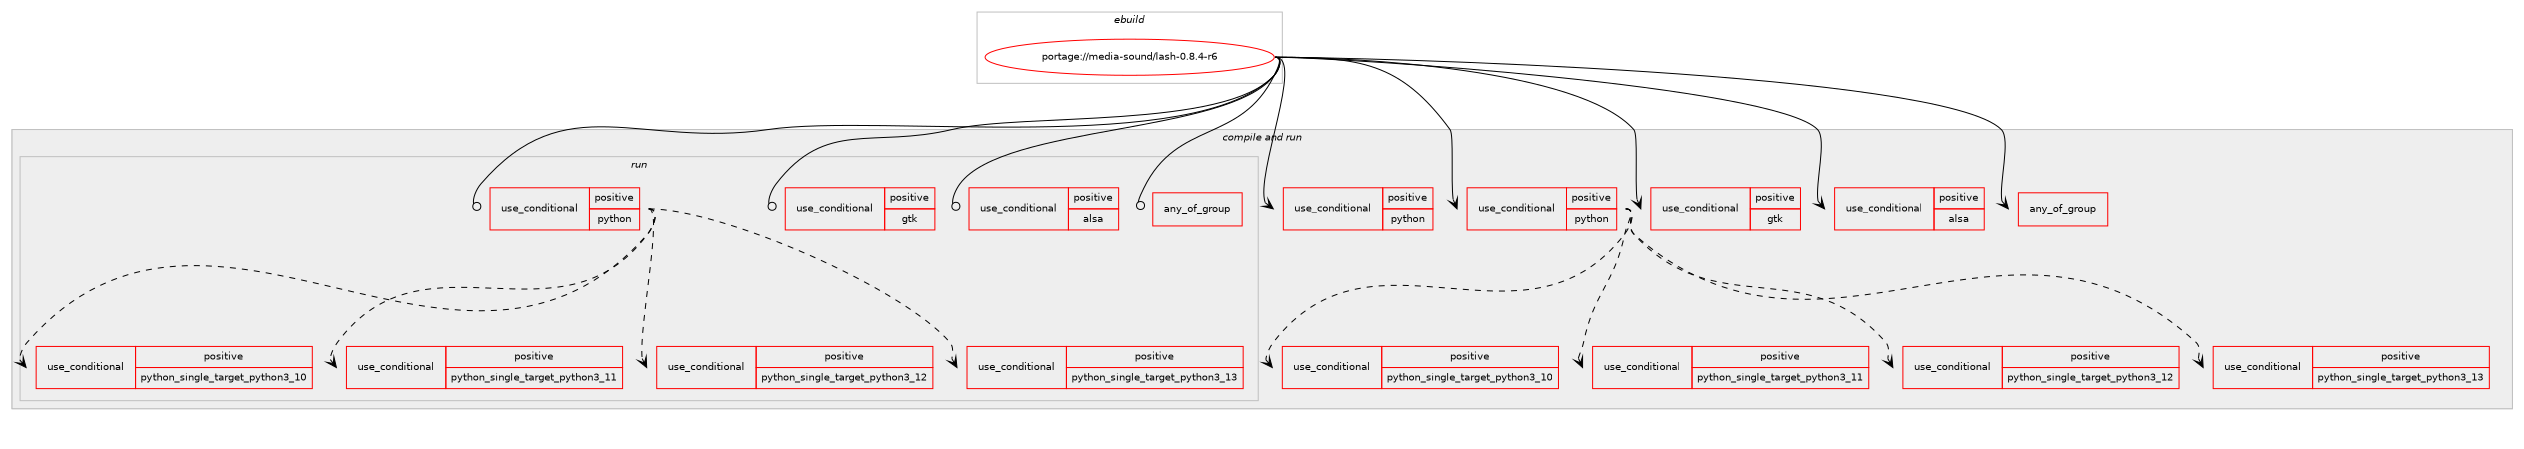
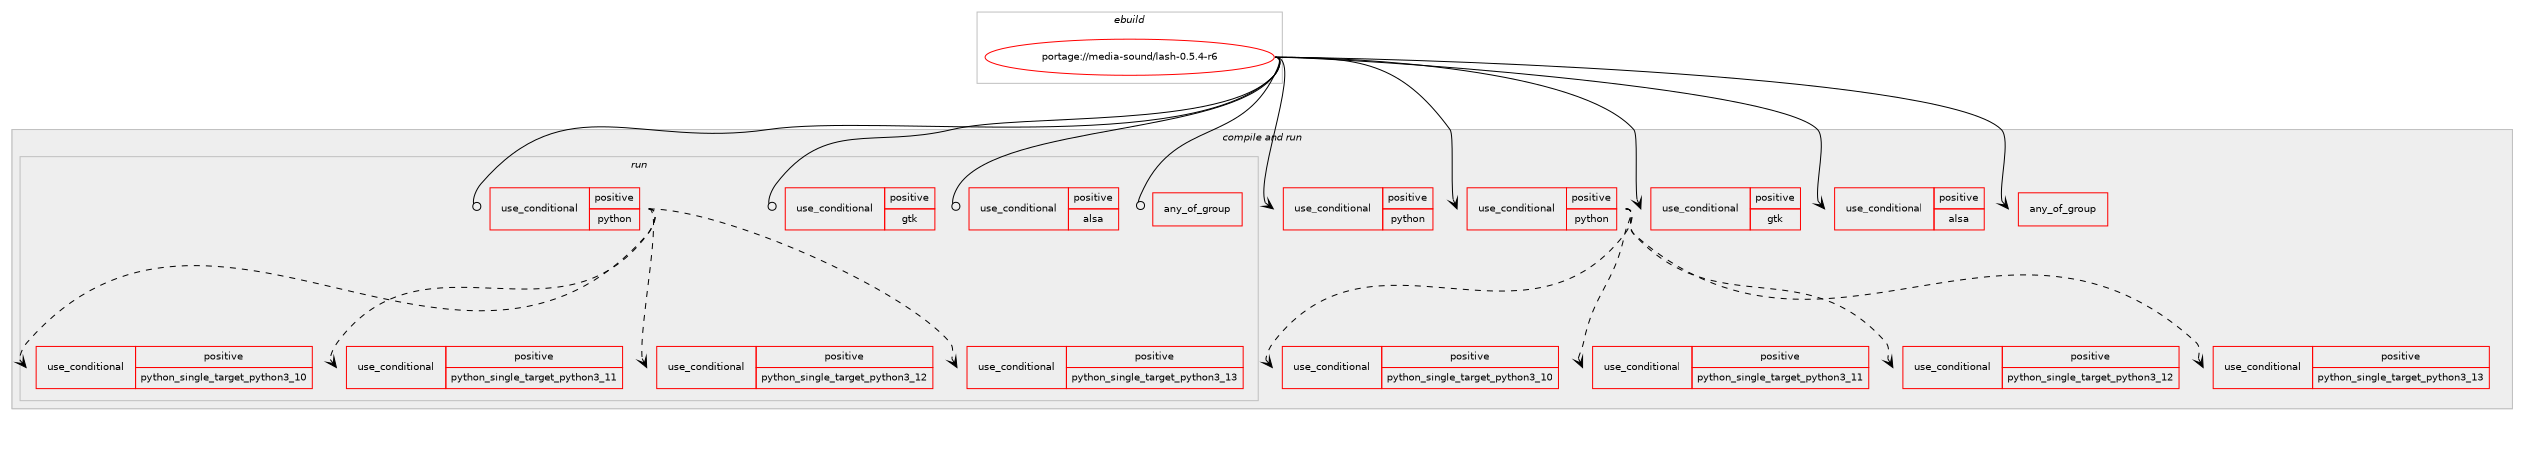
(1130, 57) -> (1130, 57)
